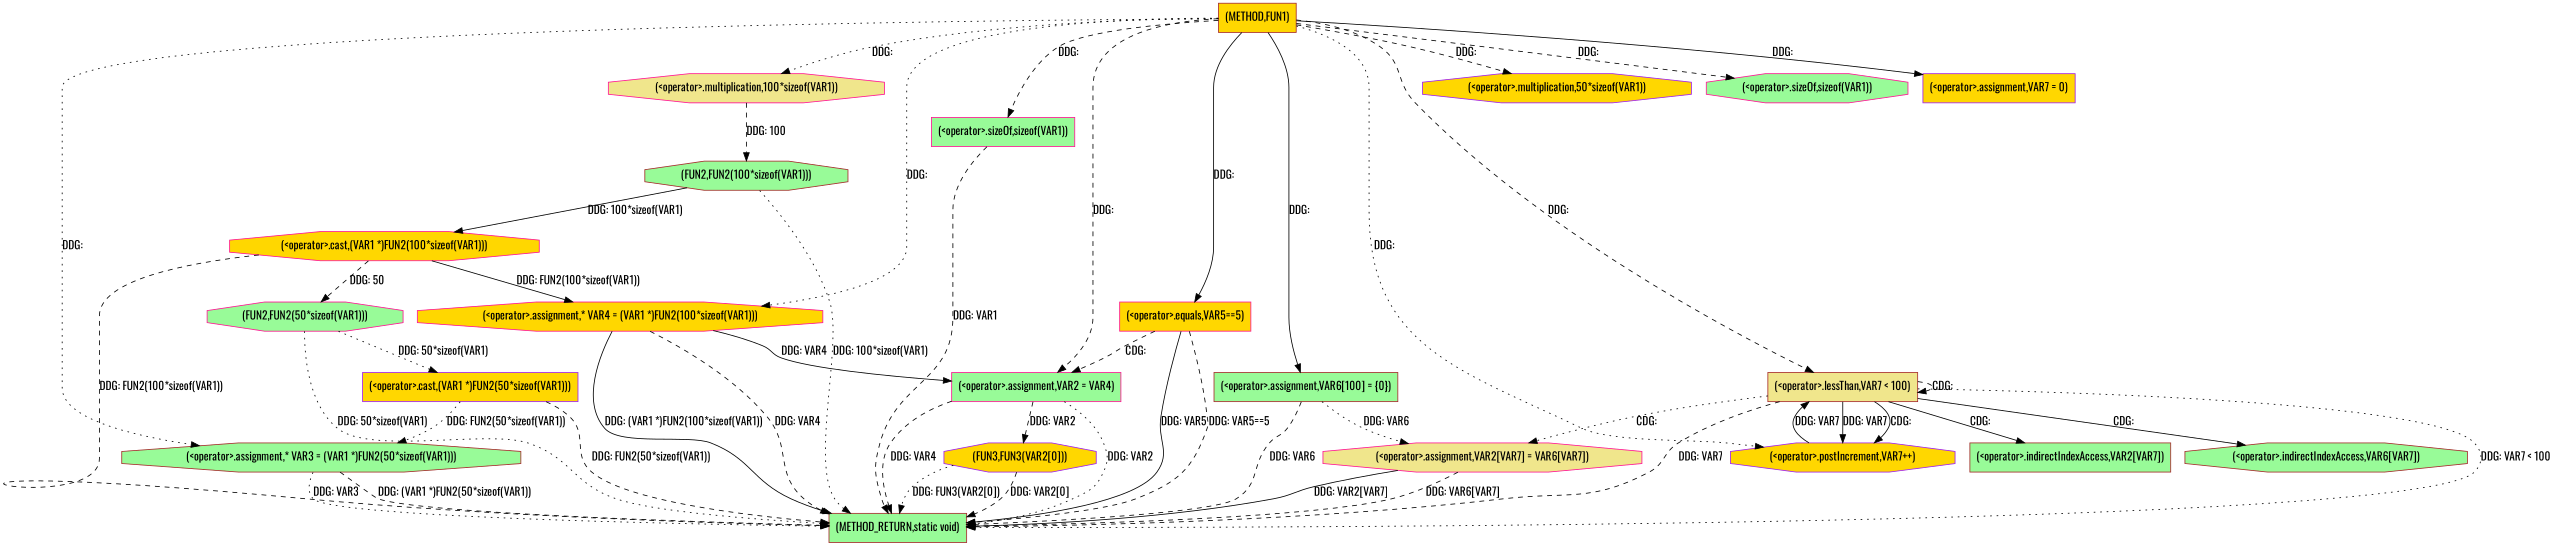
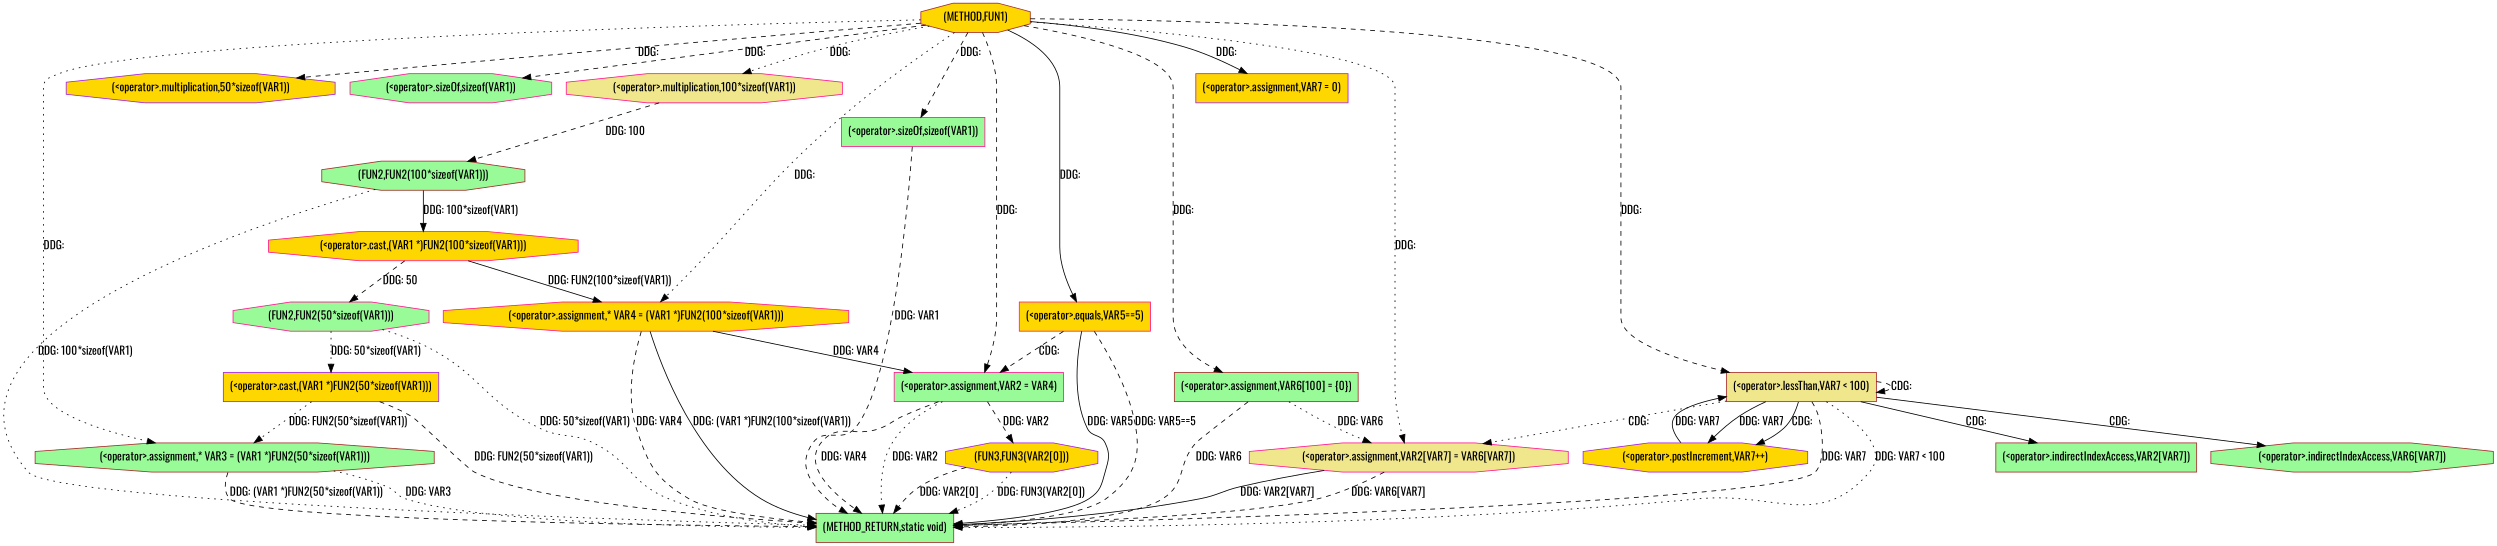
(1257, 18) -> (976, 18)
(1289, 197) -> (1173, 153)
(1417, 337) -> (1386, 77)
(200, 490) -> none
